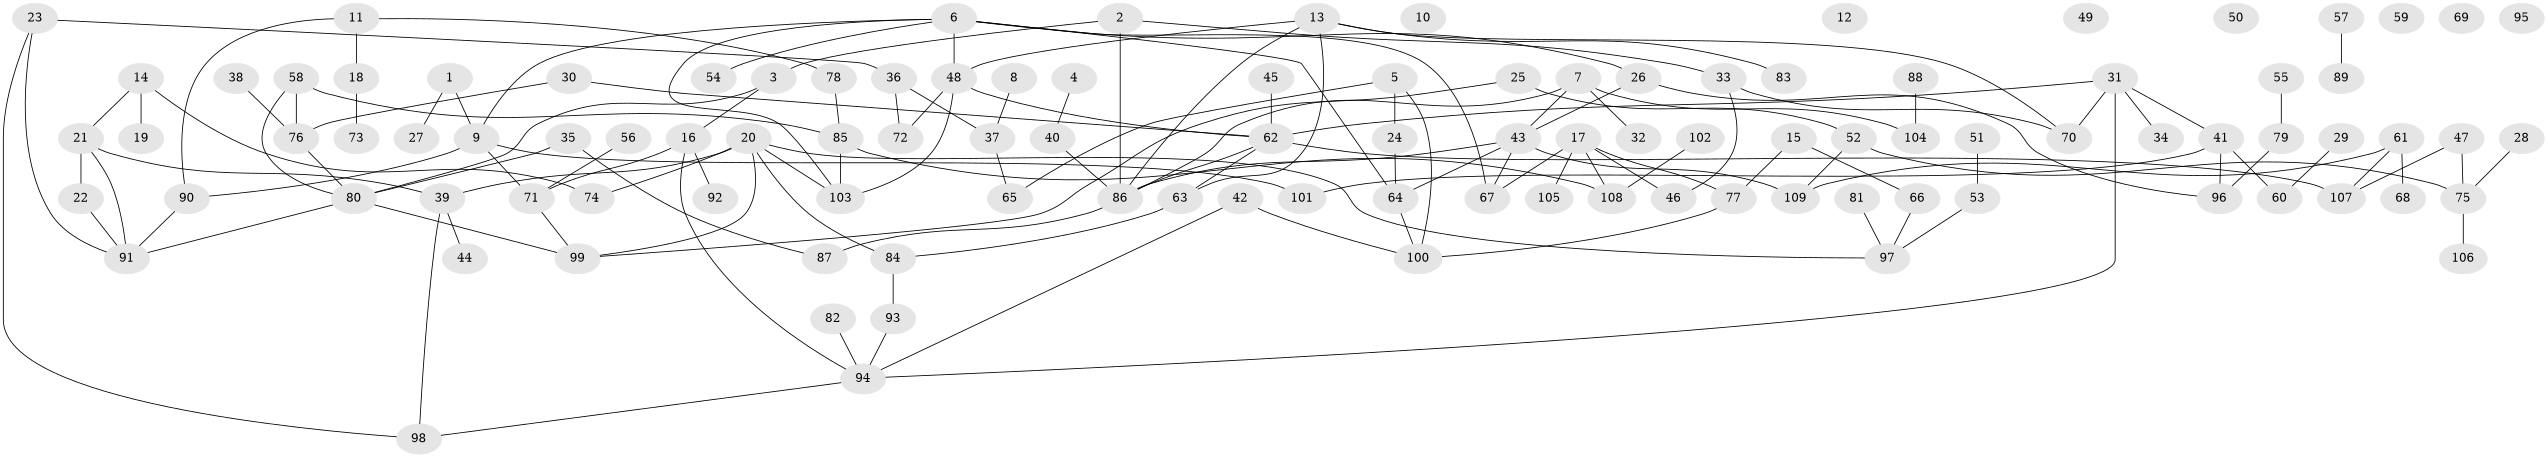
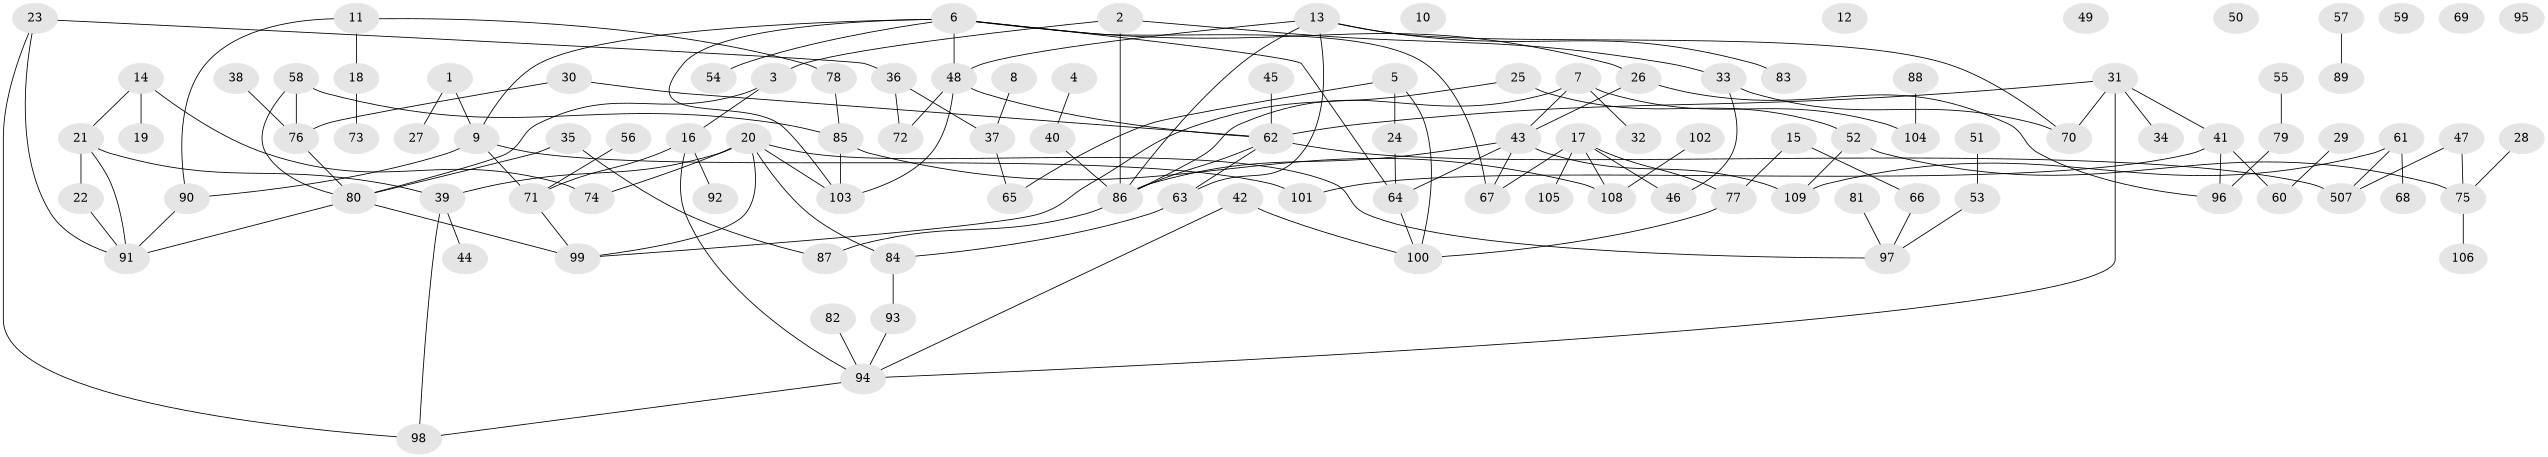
(2341, 199) -> (2341, 199)
